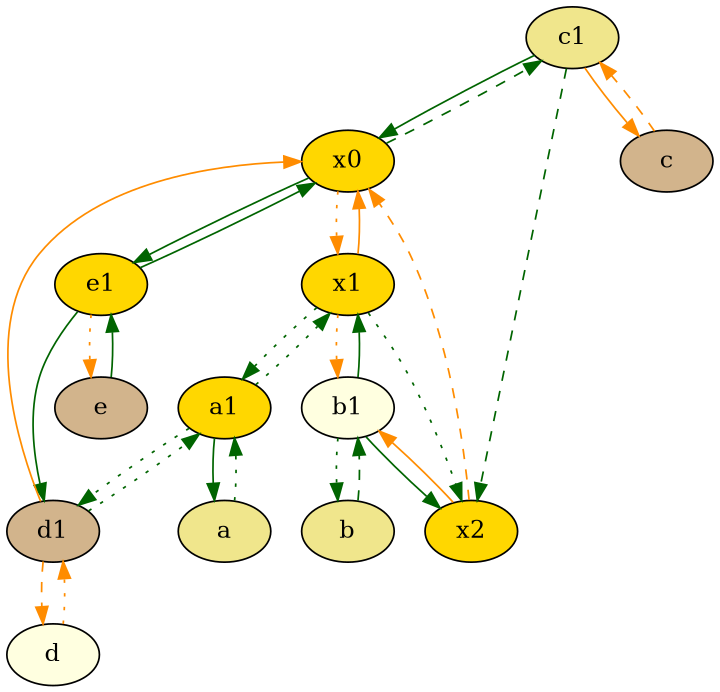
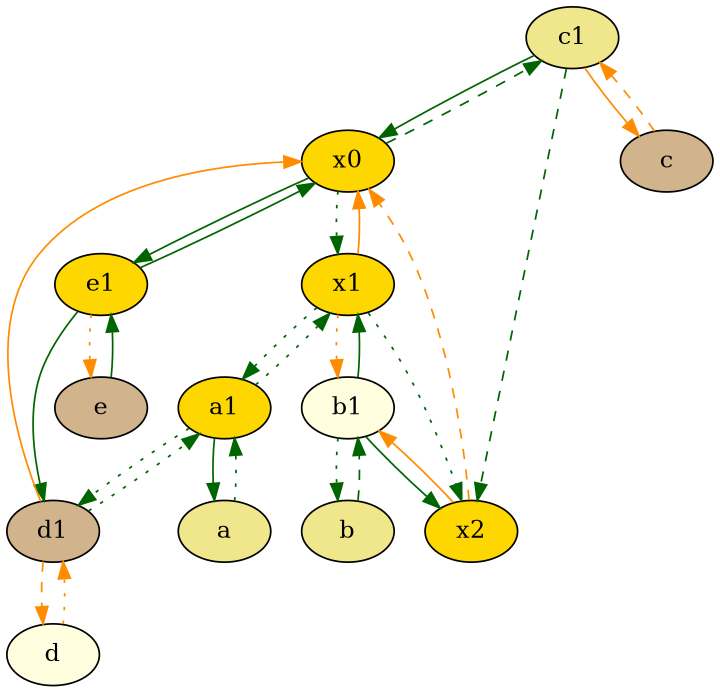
(336, 214) -> (336, 214)
